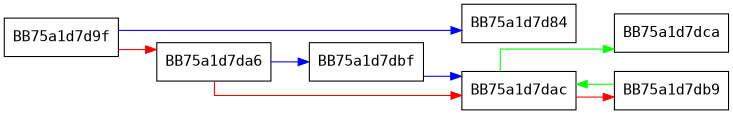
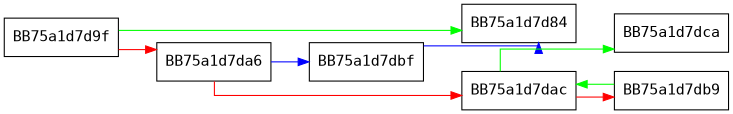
(285, 30) -> (285, 30)
(437, 76) -> (481, 46)
